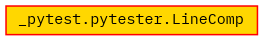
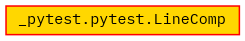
(132, 20) -> (123, 20)
